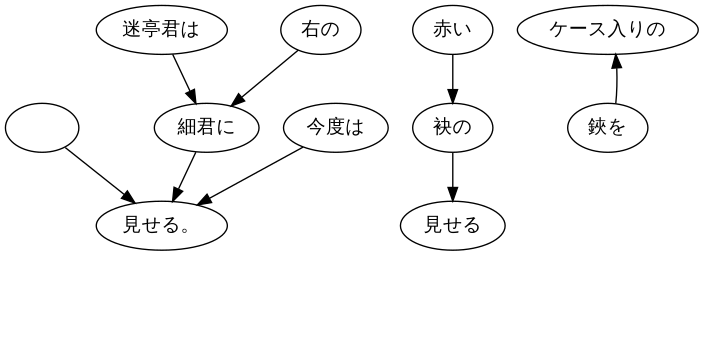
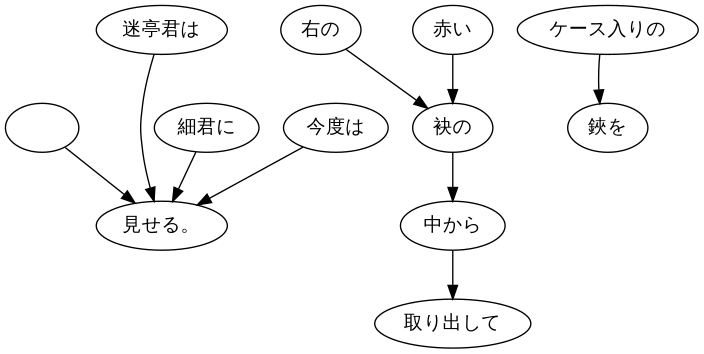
(181, 73) -> (141, 121)
(270, 74) -> (381, 75)
(617, 86) -> (599, 72)
(453, 226) -> (453, 226)
none -> (453, 324)
